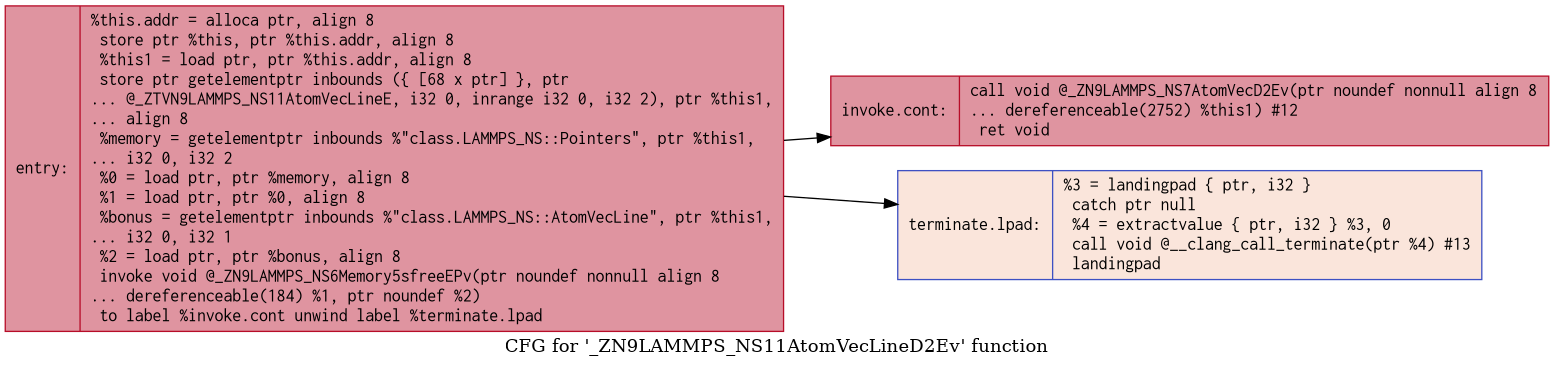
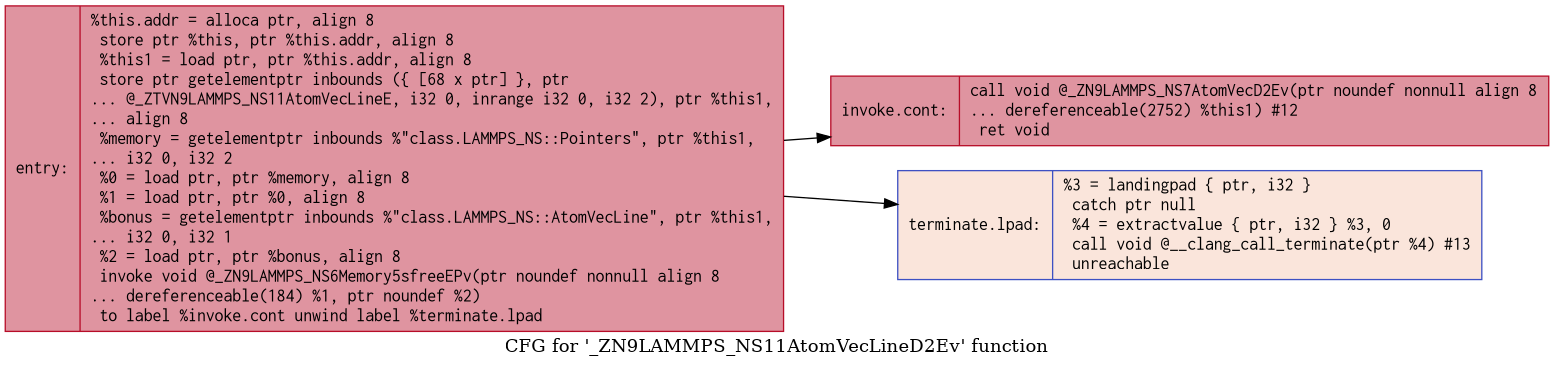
(1112, 264) -> (1117, 264)
